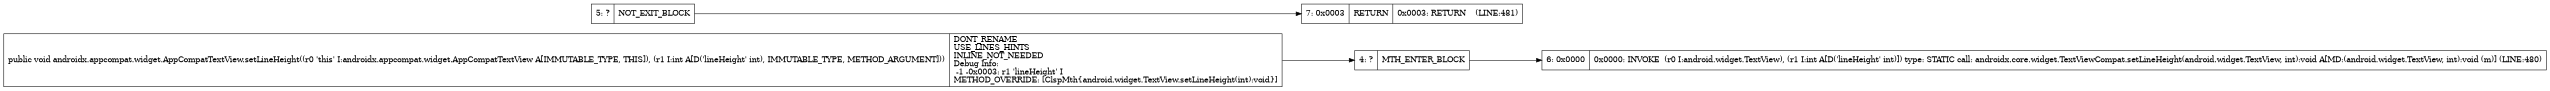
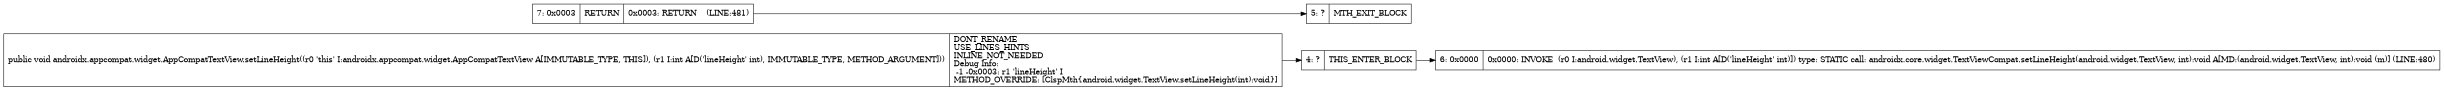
(654, 14) -> (1370, 14)
(995, 14) -> (1027, 14)
(1423, 60) -> (1370, 60)
